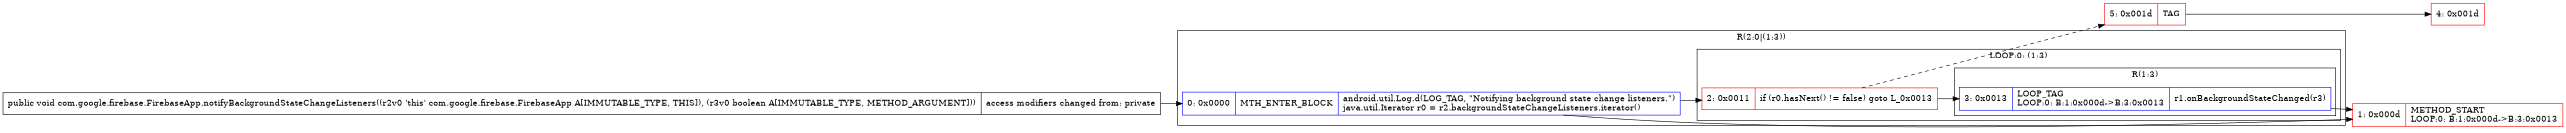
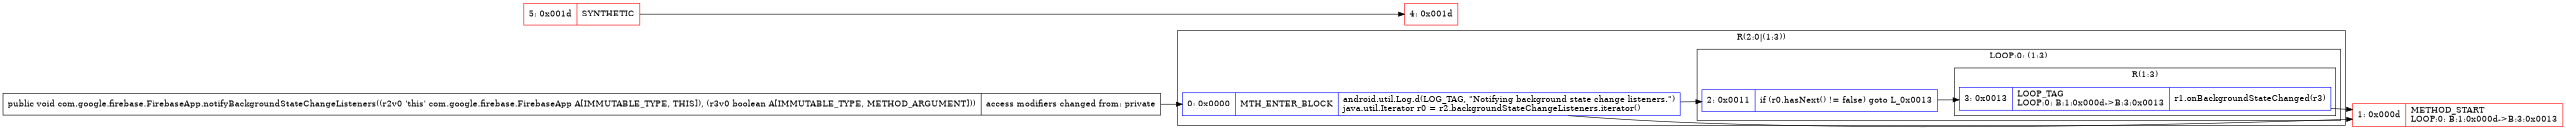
(2172, 14) -> (608, 14)
(1980, 57) -> none
(1820, 99) -> (1820, 101)
